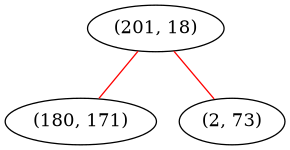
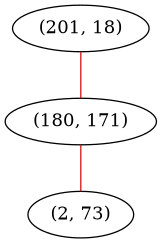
(194, 75) -> (81, 168)
